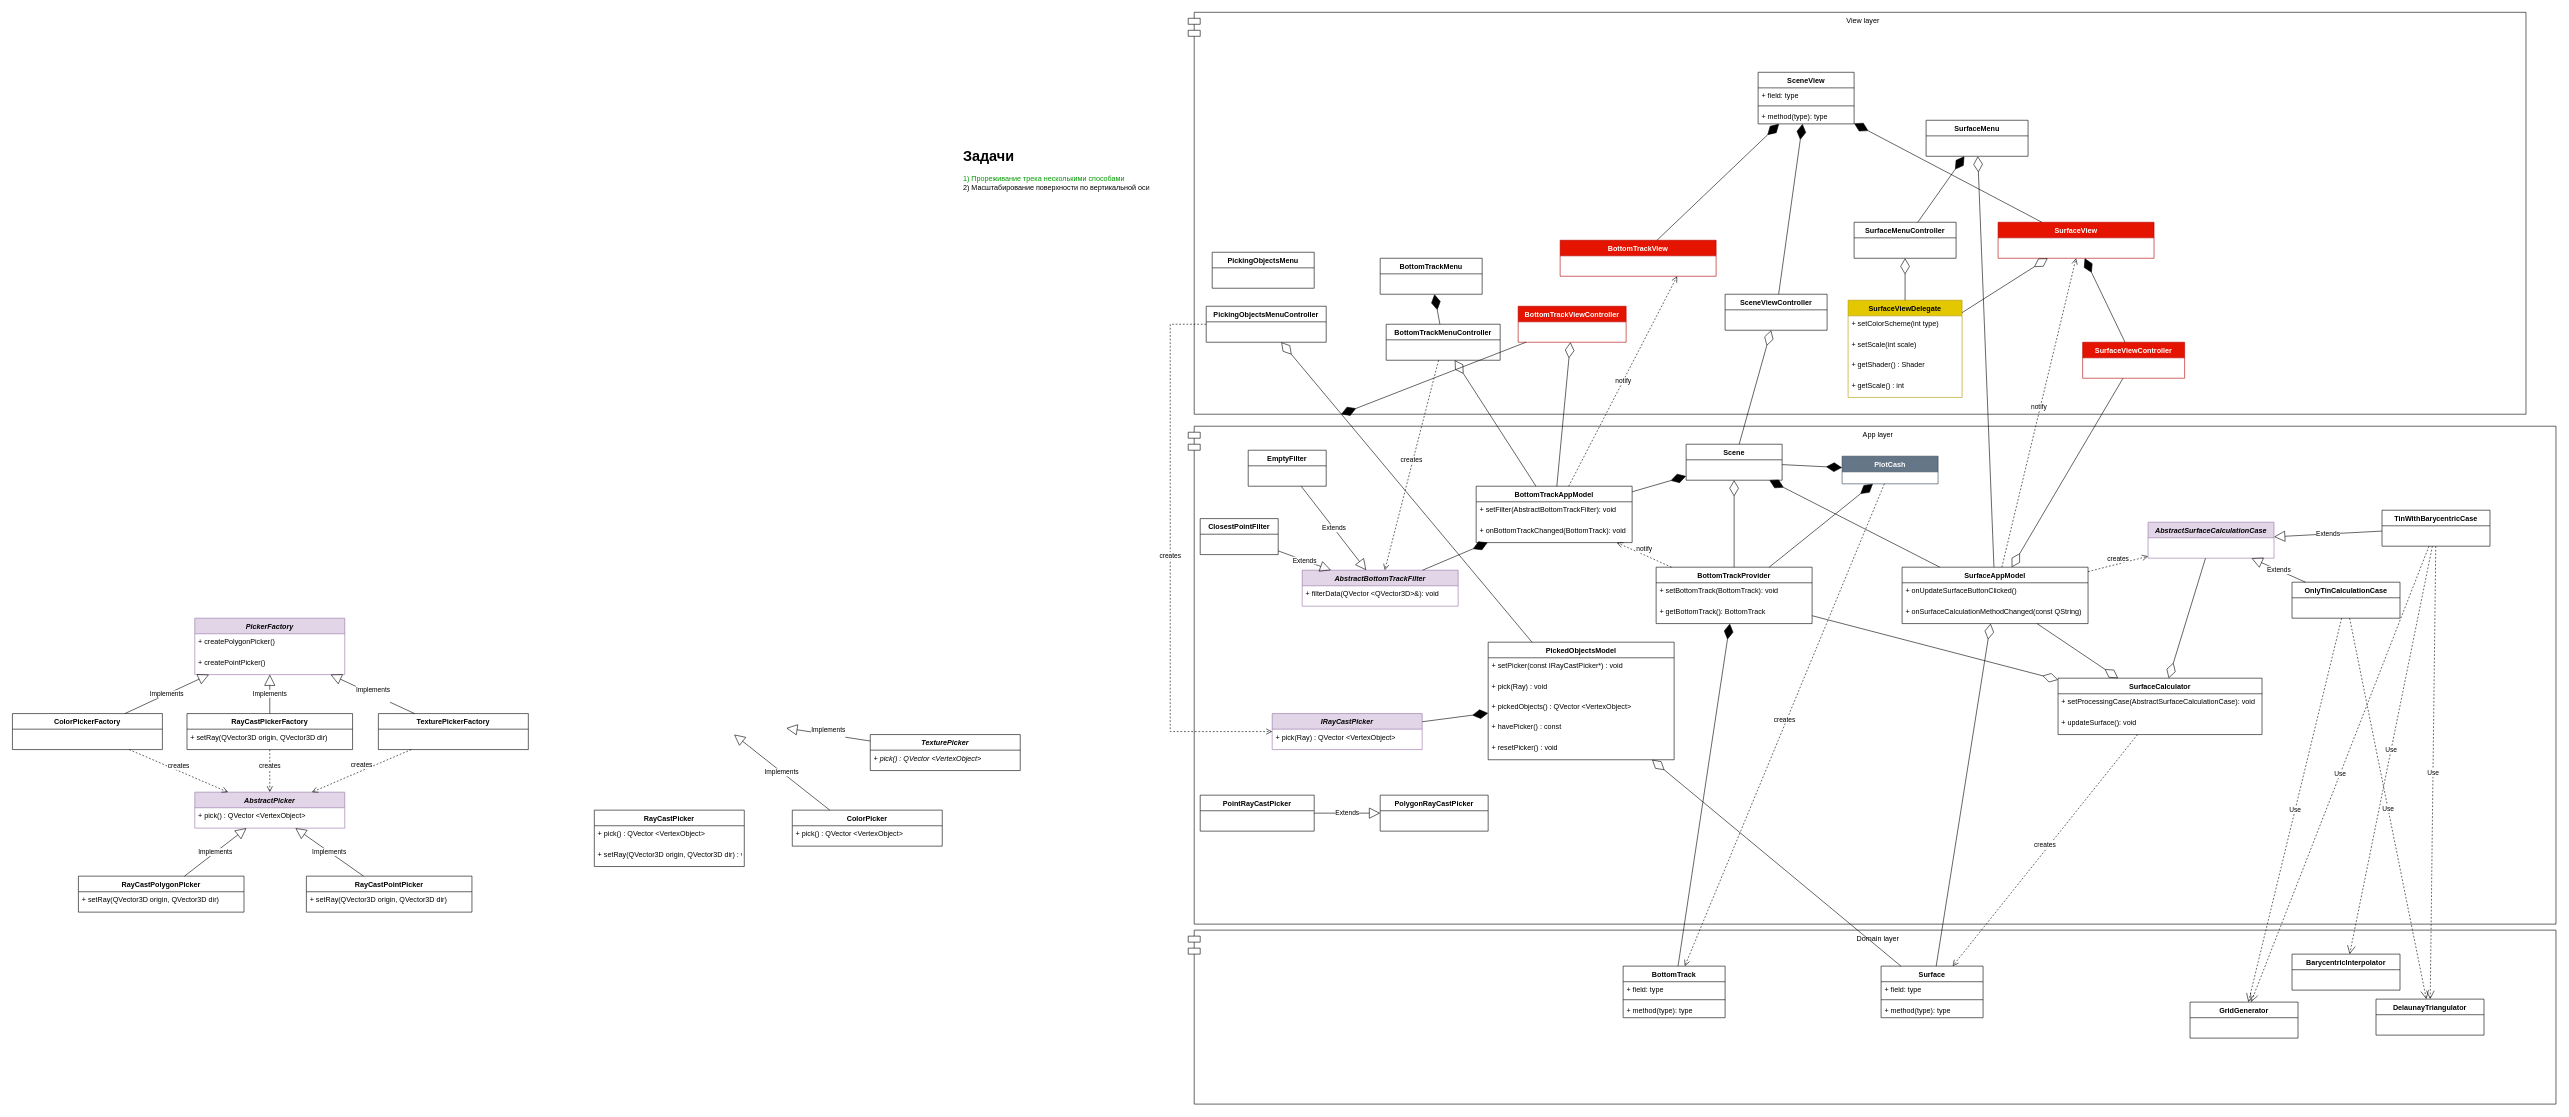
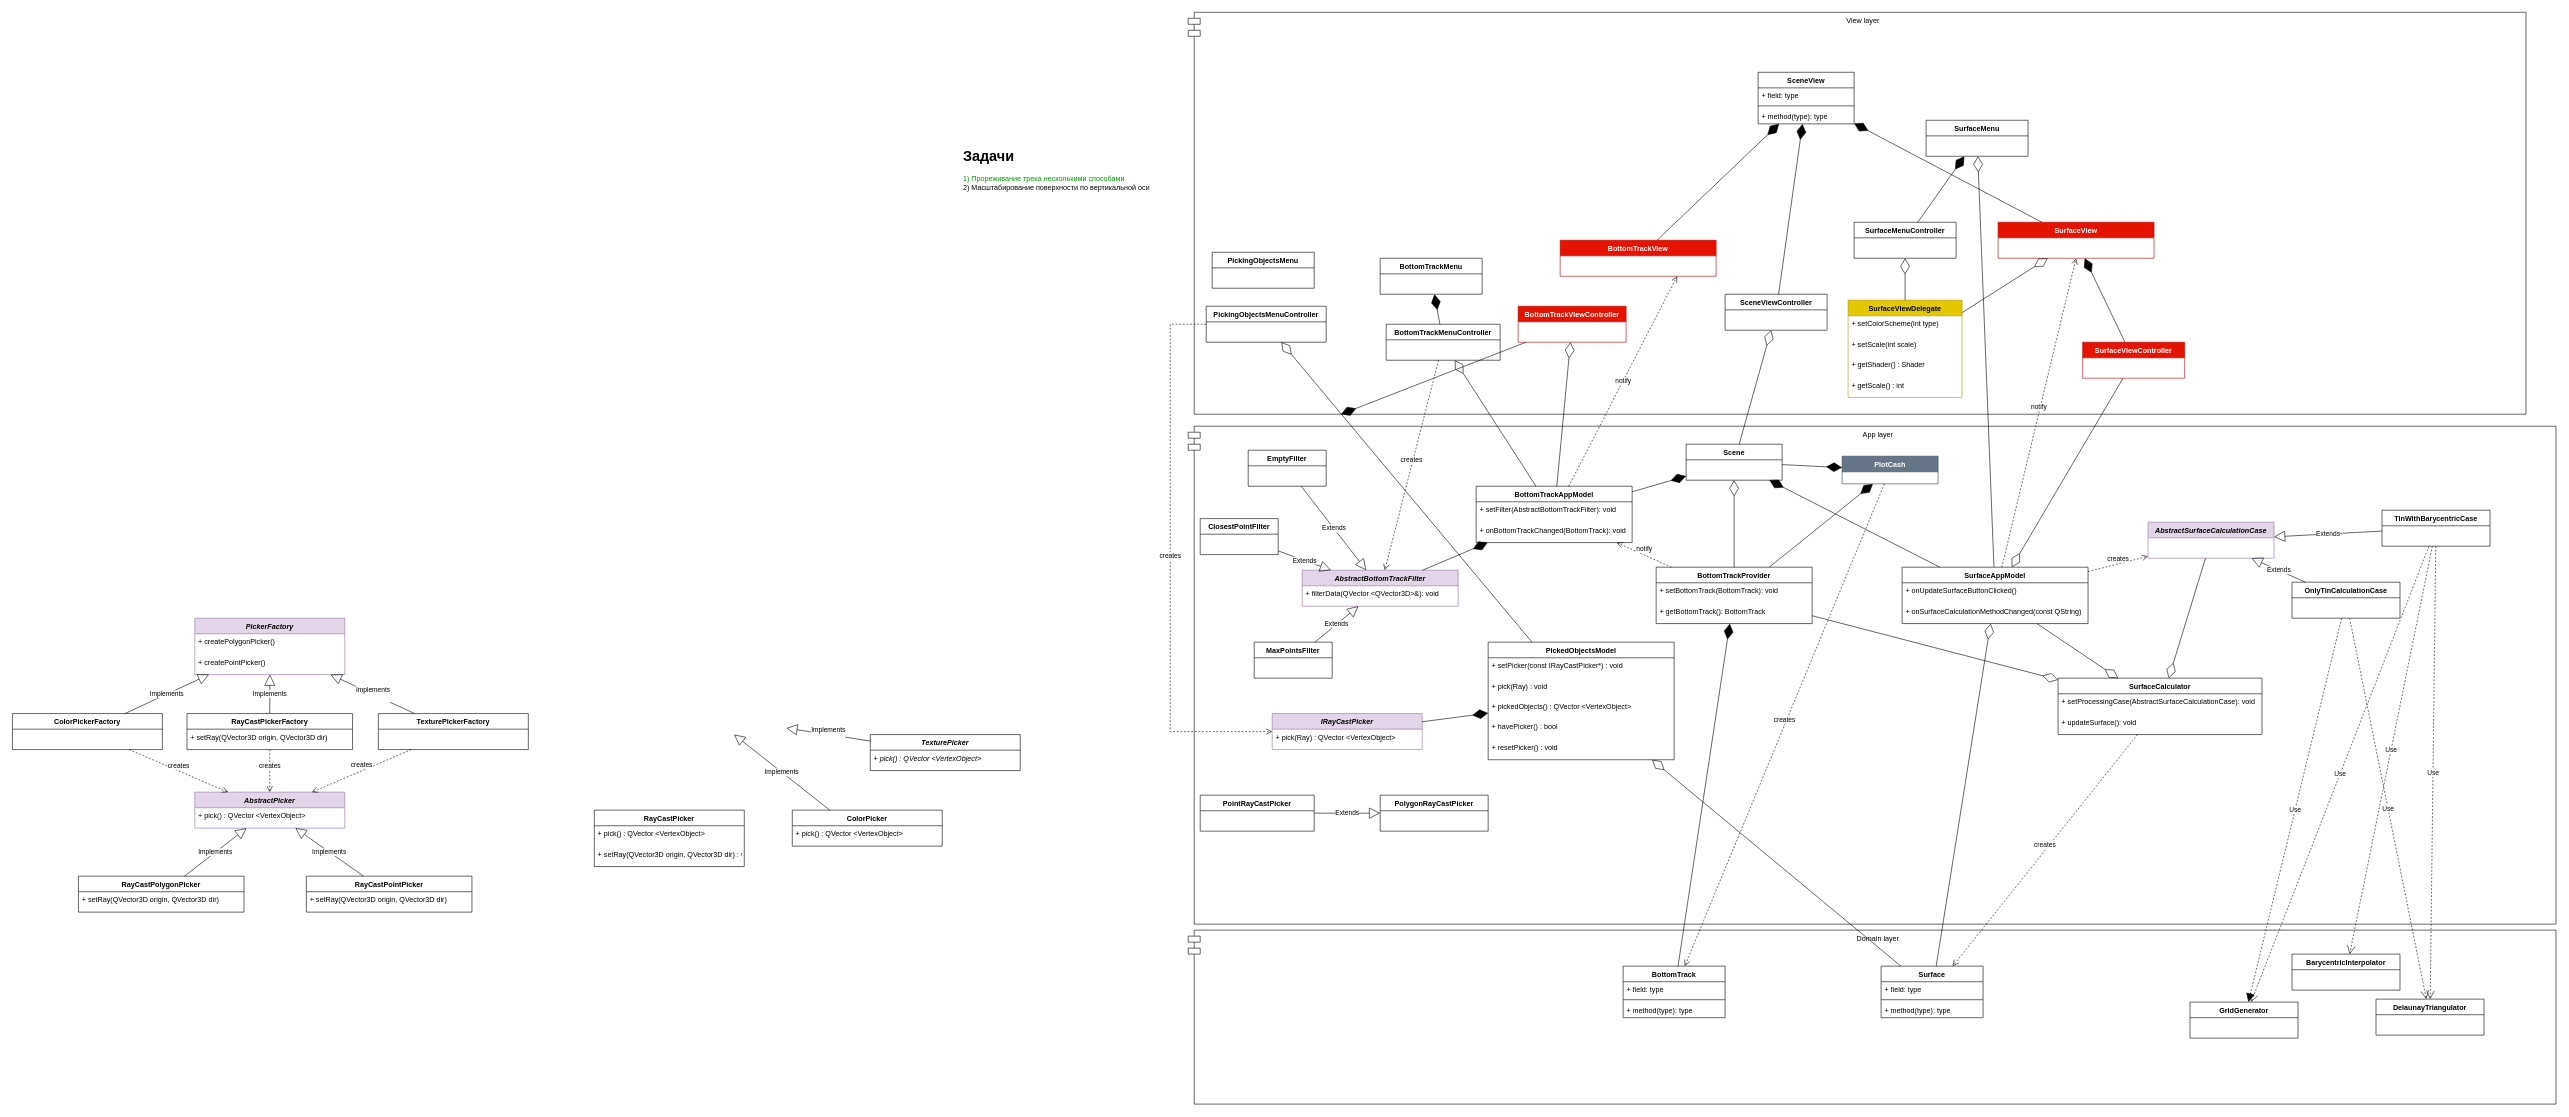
none -> (1332, 628)
none -> (1293, 660)
(1531, 727) -> (1528, 727)
(2250, 996) -> (2251, 992)
